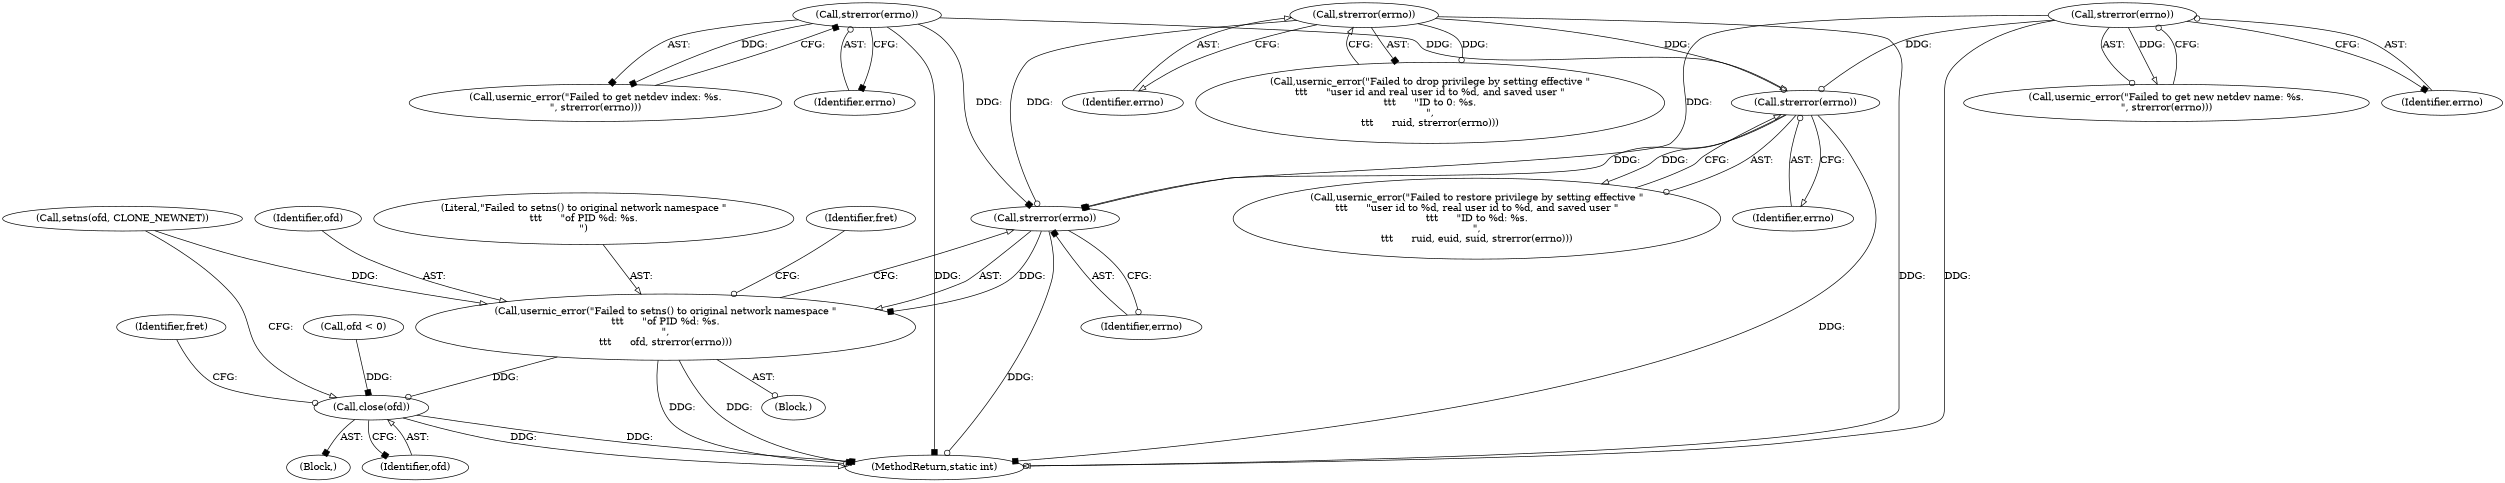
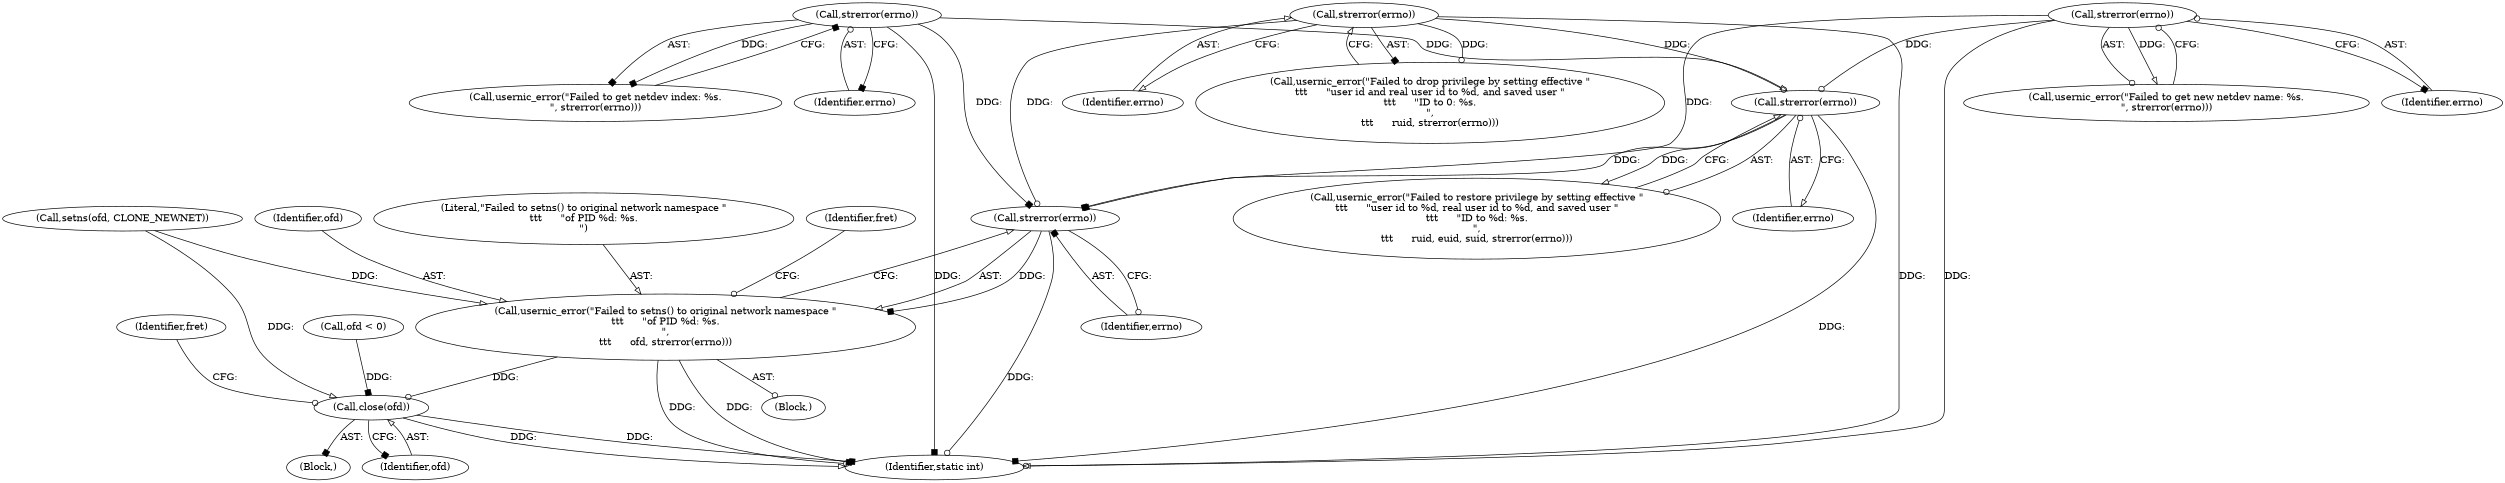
(282, 327) -> (282, 327)
(934, 467) -> (934, 467)
